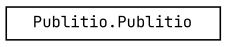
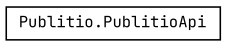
(113, 23) -> (113, 23)
